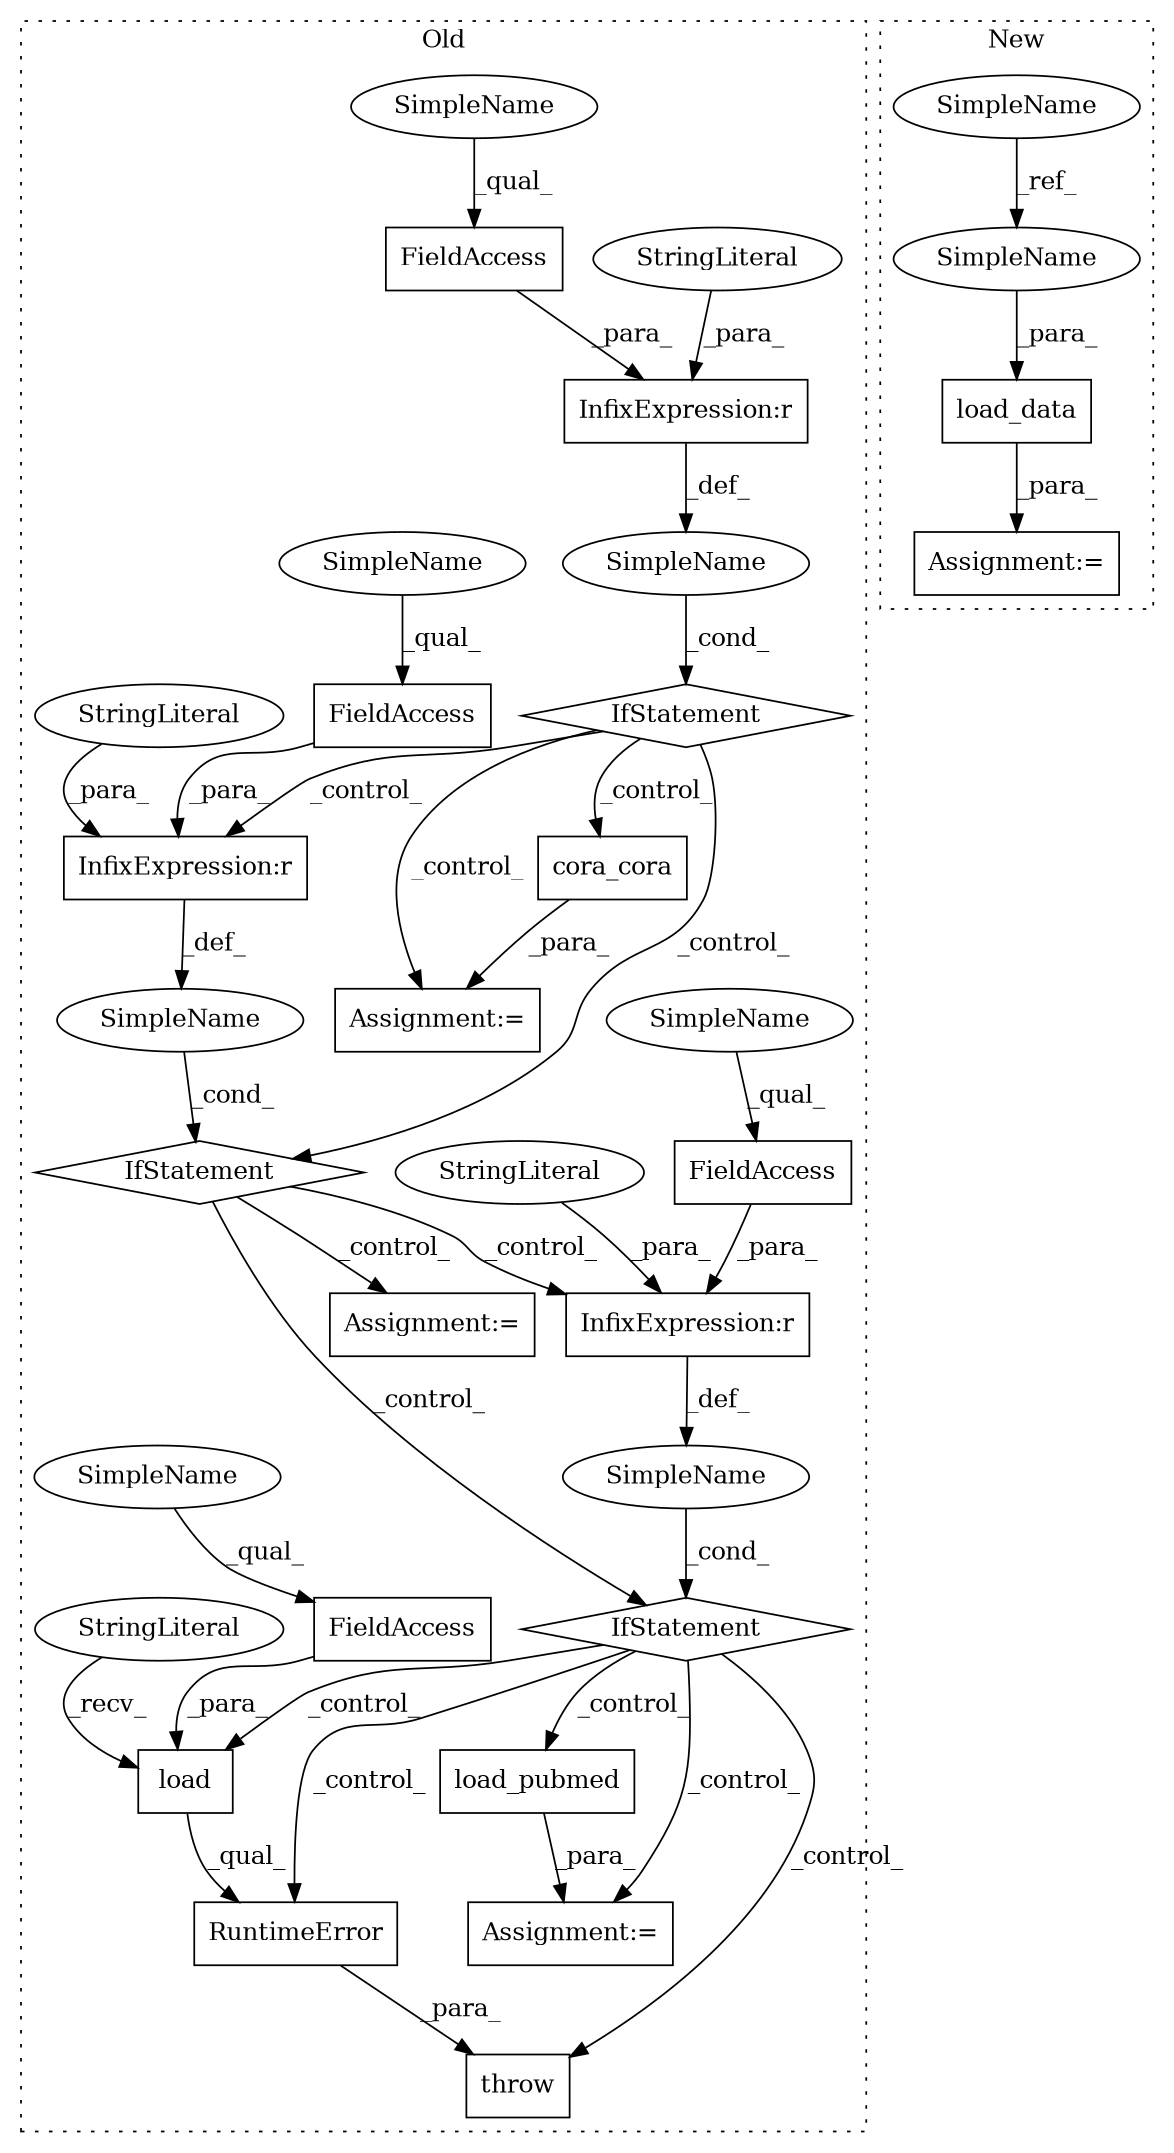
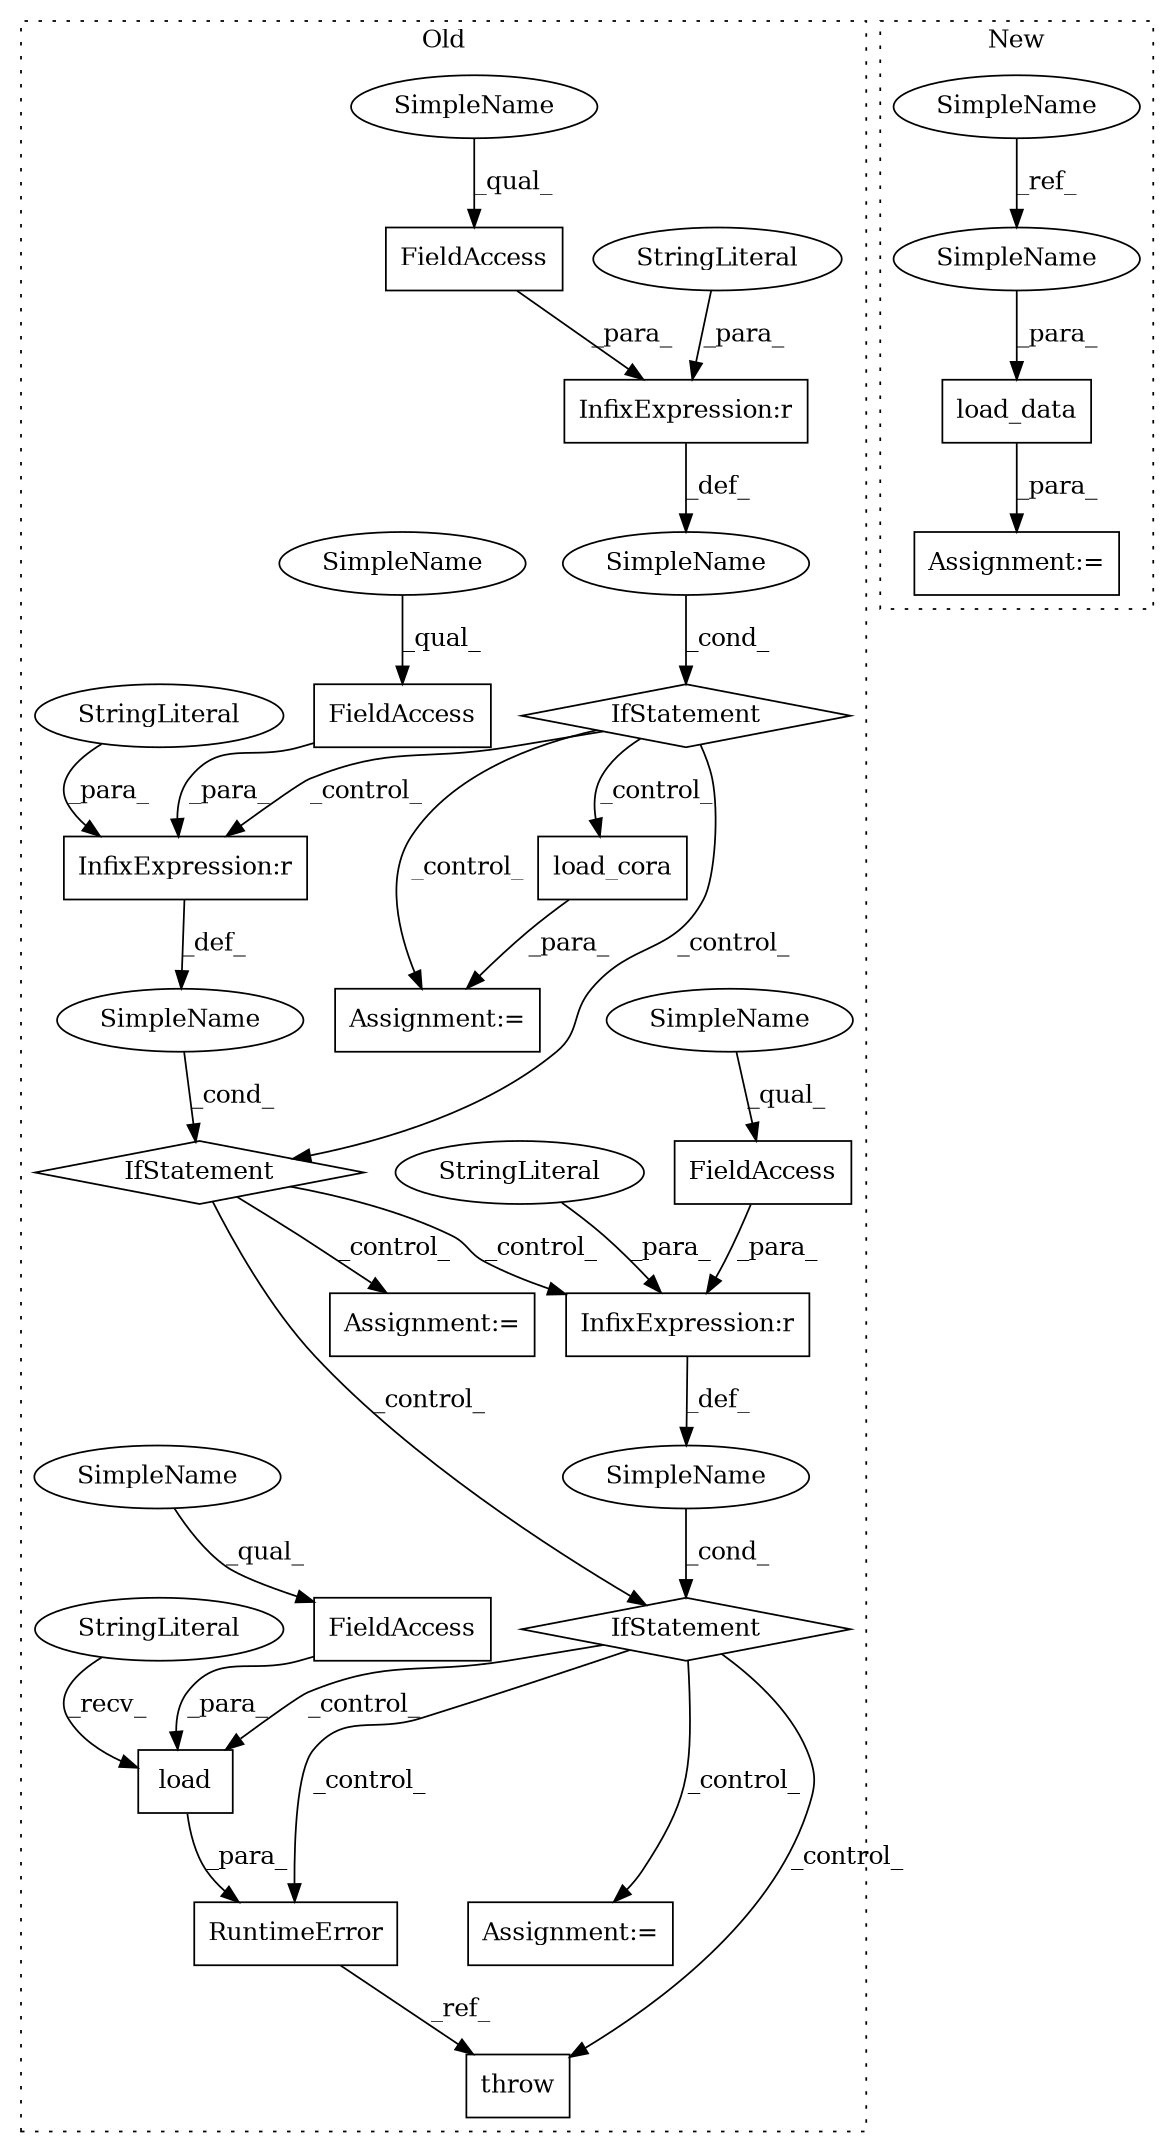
(612, 868) -> (612, 868)
(537, 1782) -> none
(247, 1858) -> (247, 1858)
(460, 2010) -> (460, 2010)
